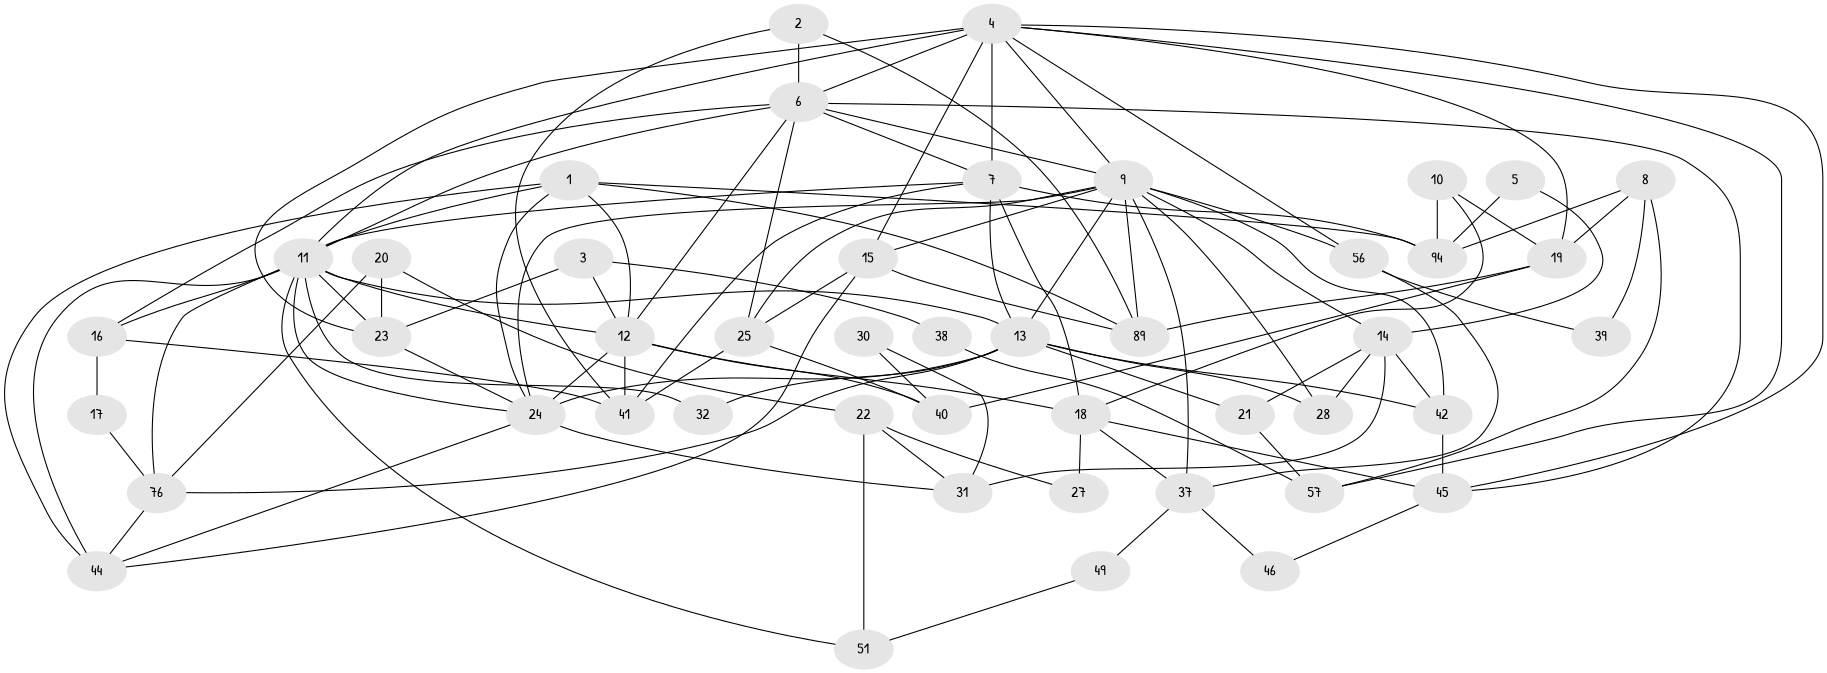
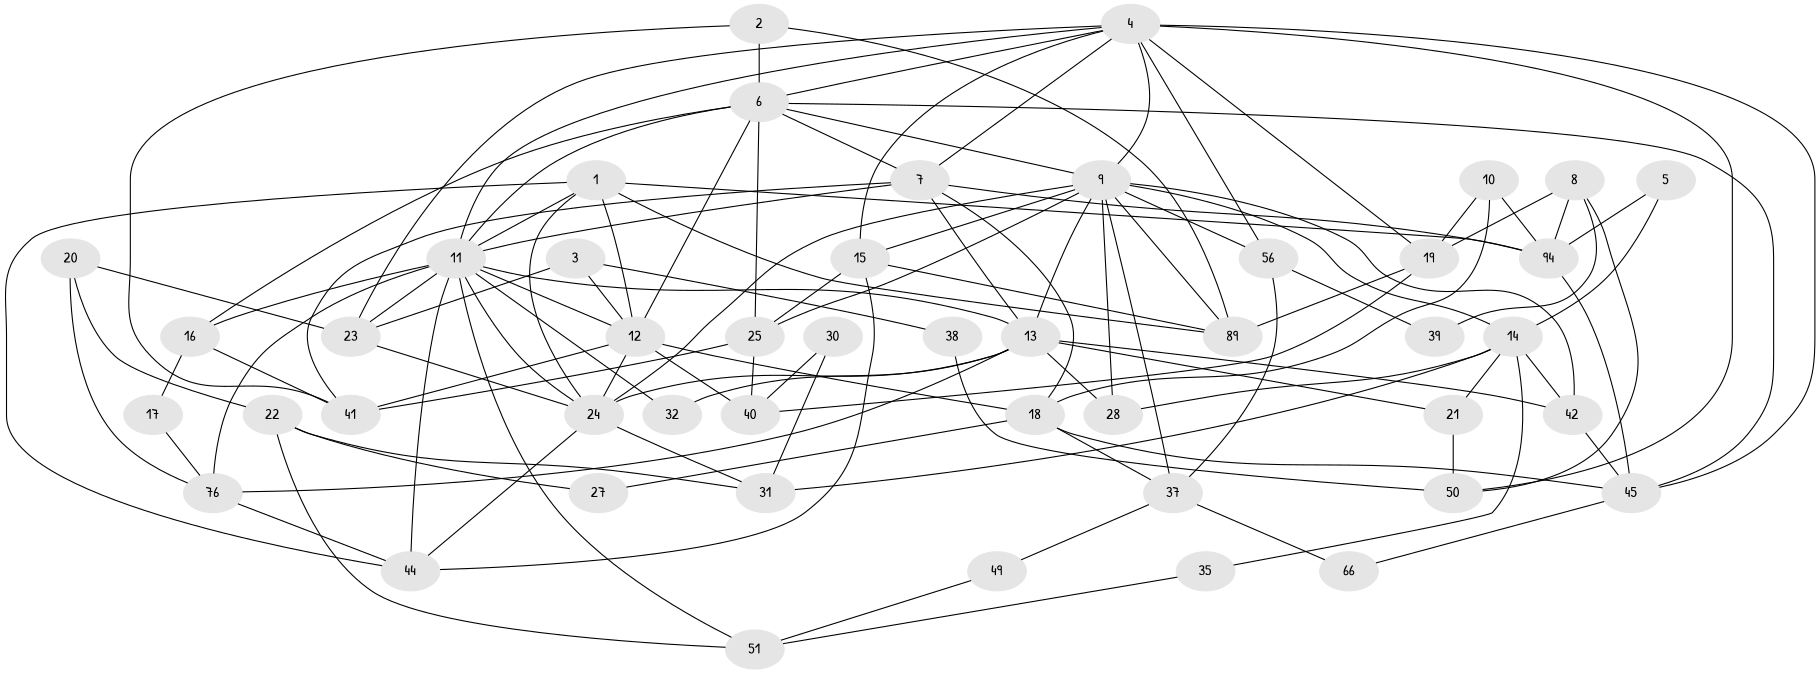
none -> (1608, 370)
(1315, 493) -> (1453, 493)
none -> (1206, 571)
(1270, 571) -> (1349, 571)
